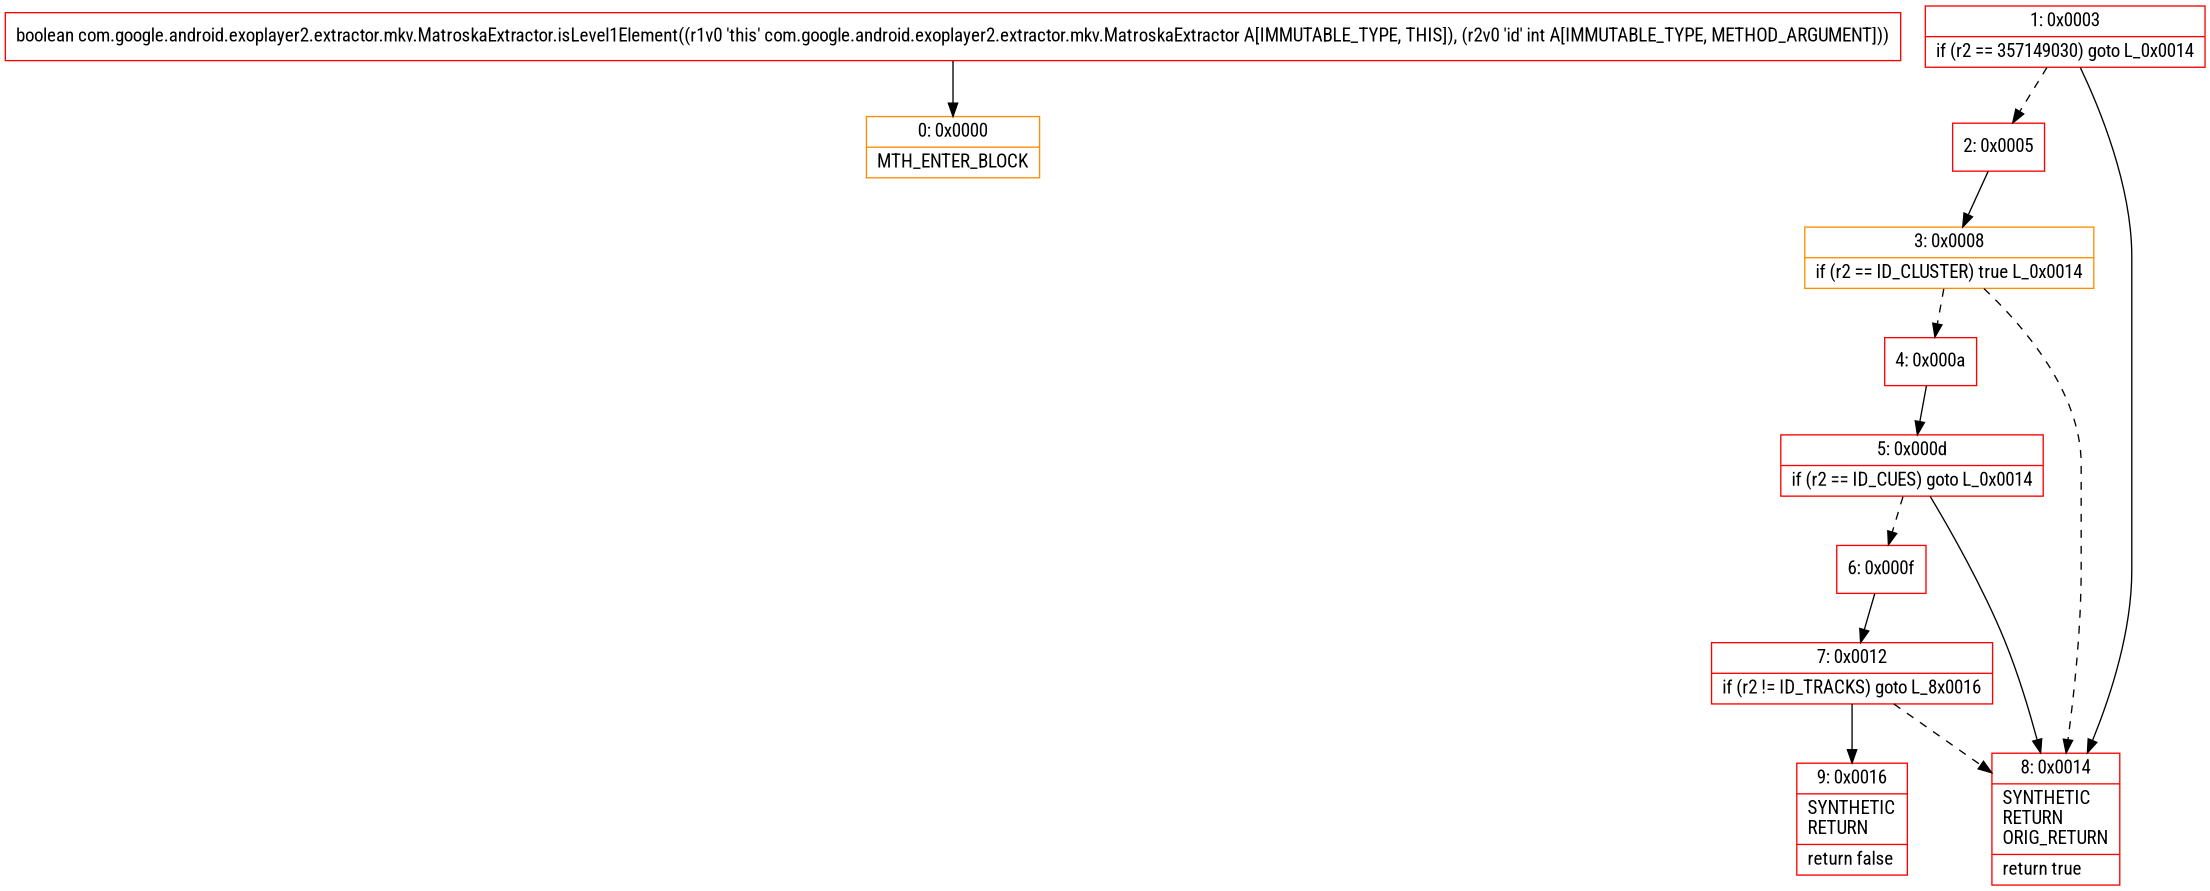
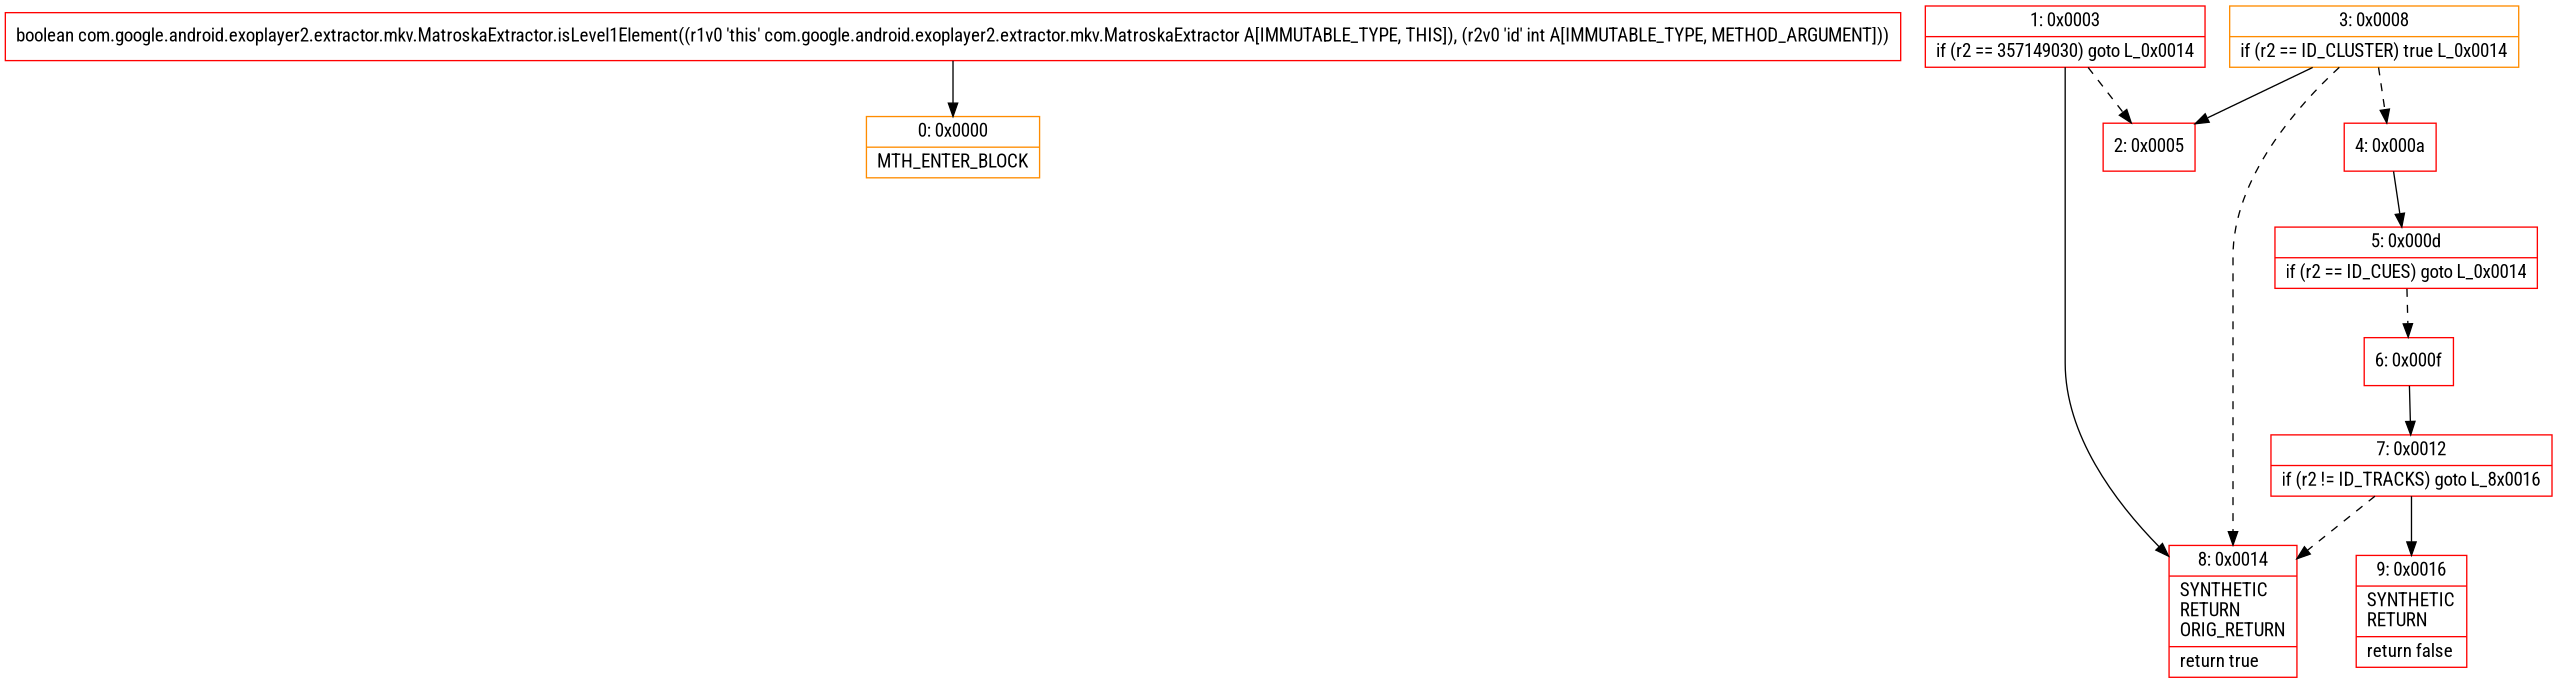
(1978, 193) -> (2260, 93)
(1993, 614) -> none
